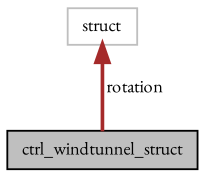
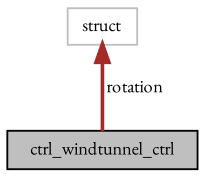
(102, 150) -> (102, 150)
